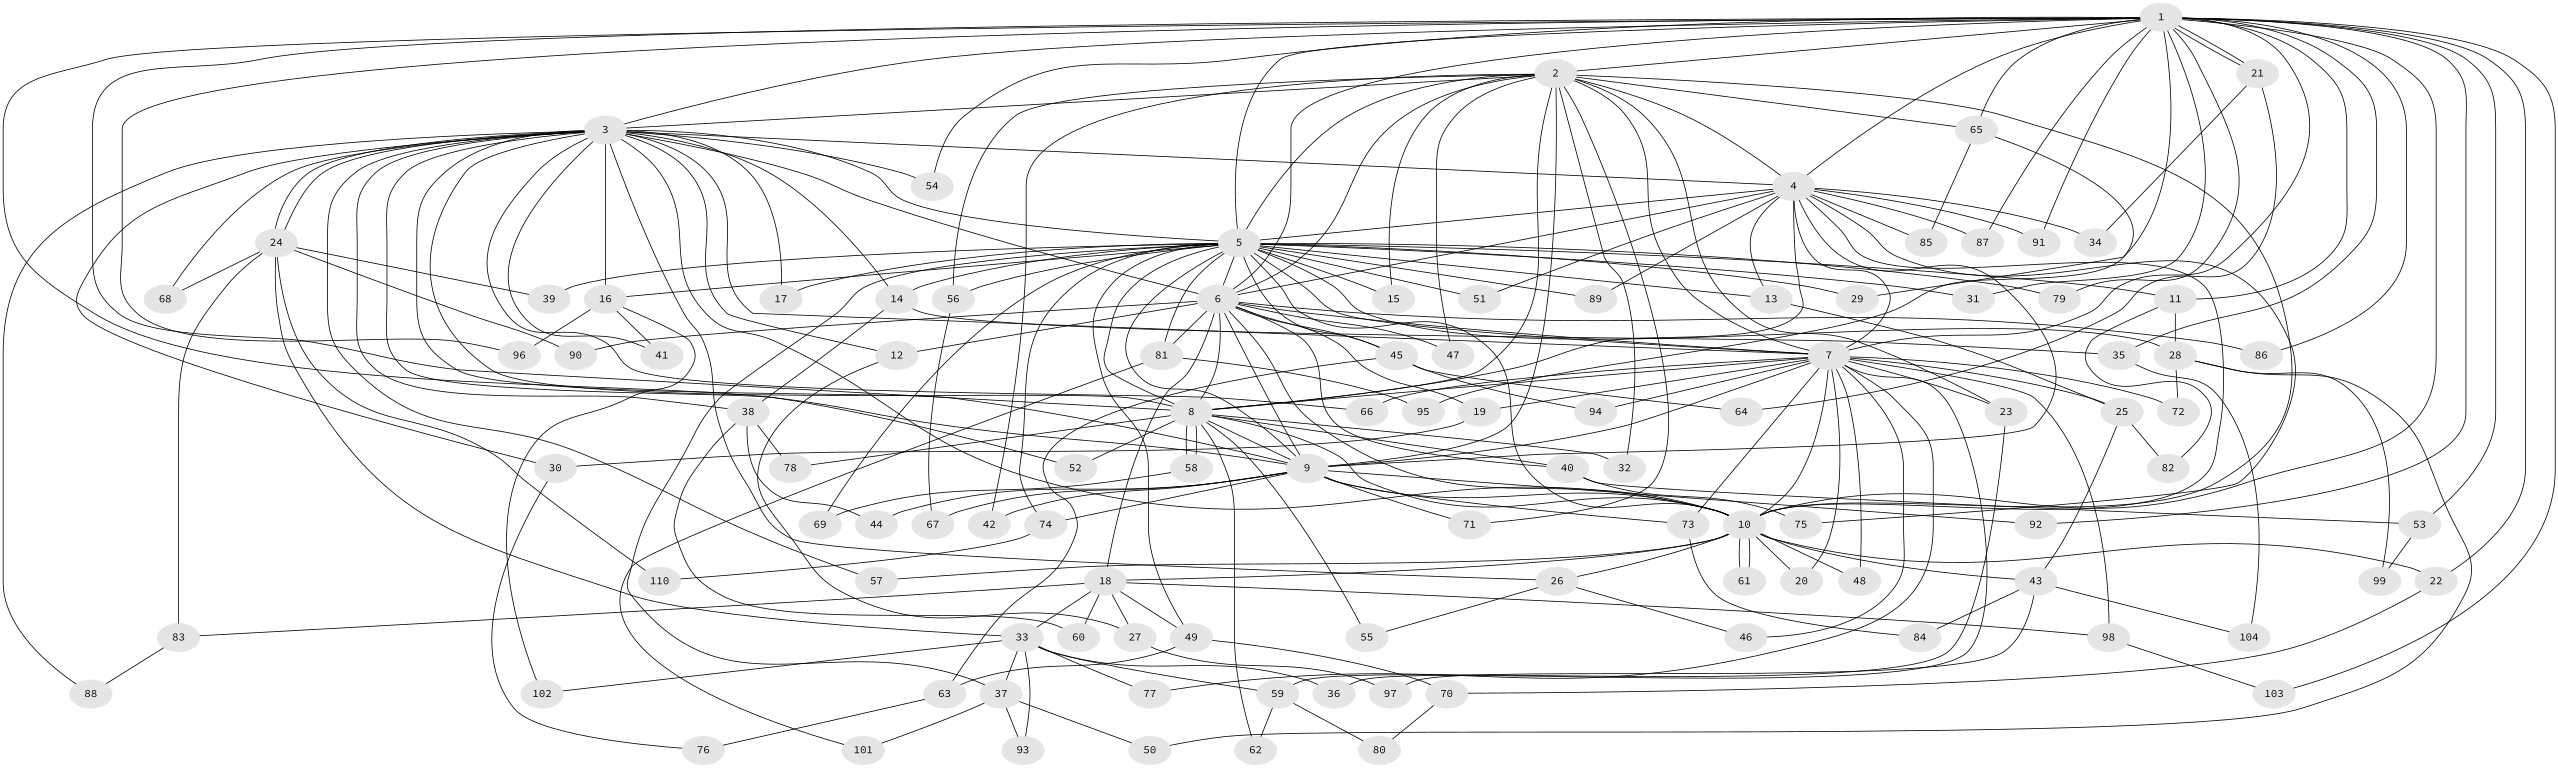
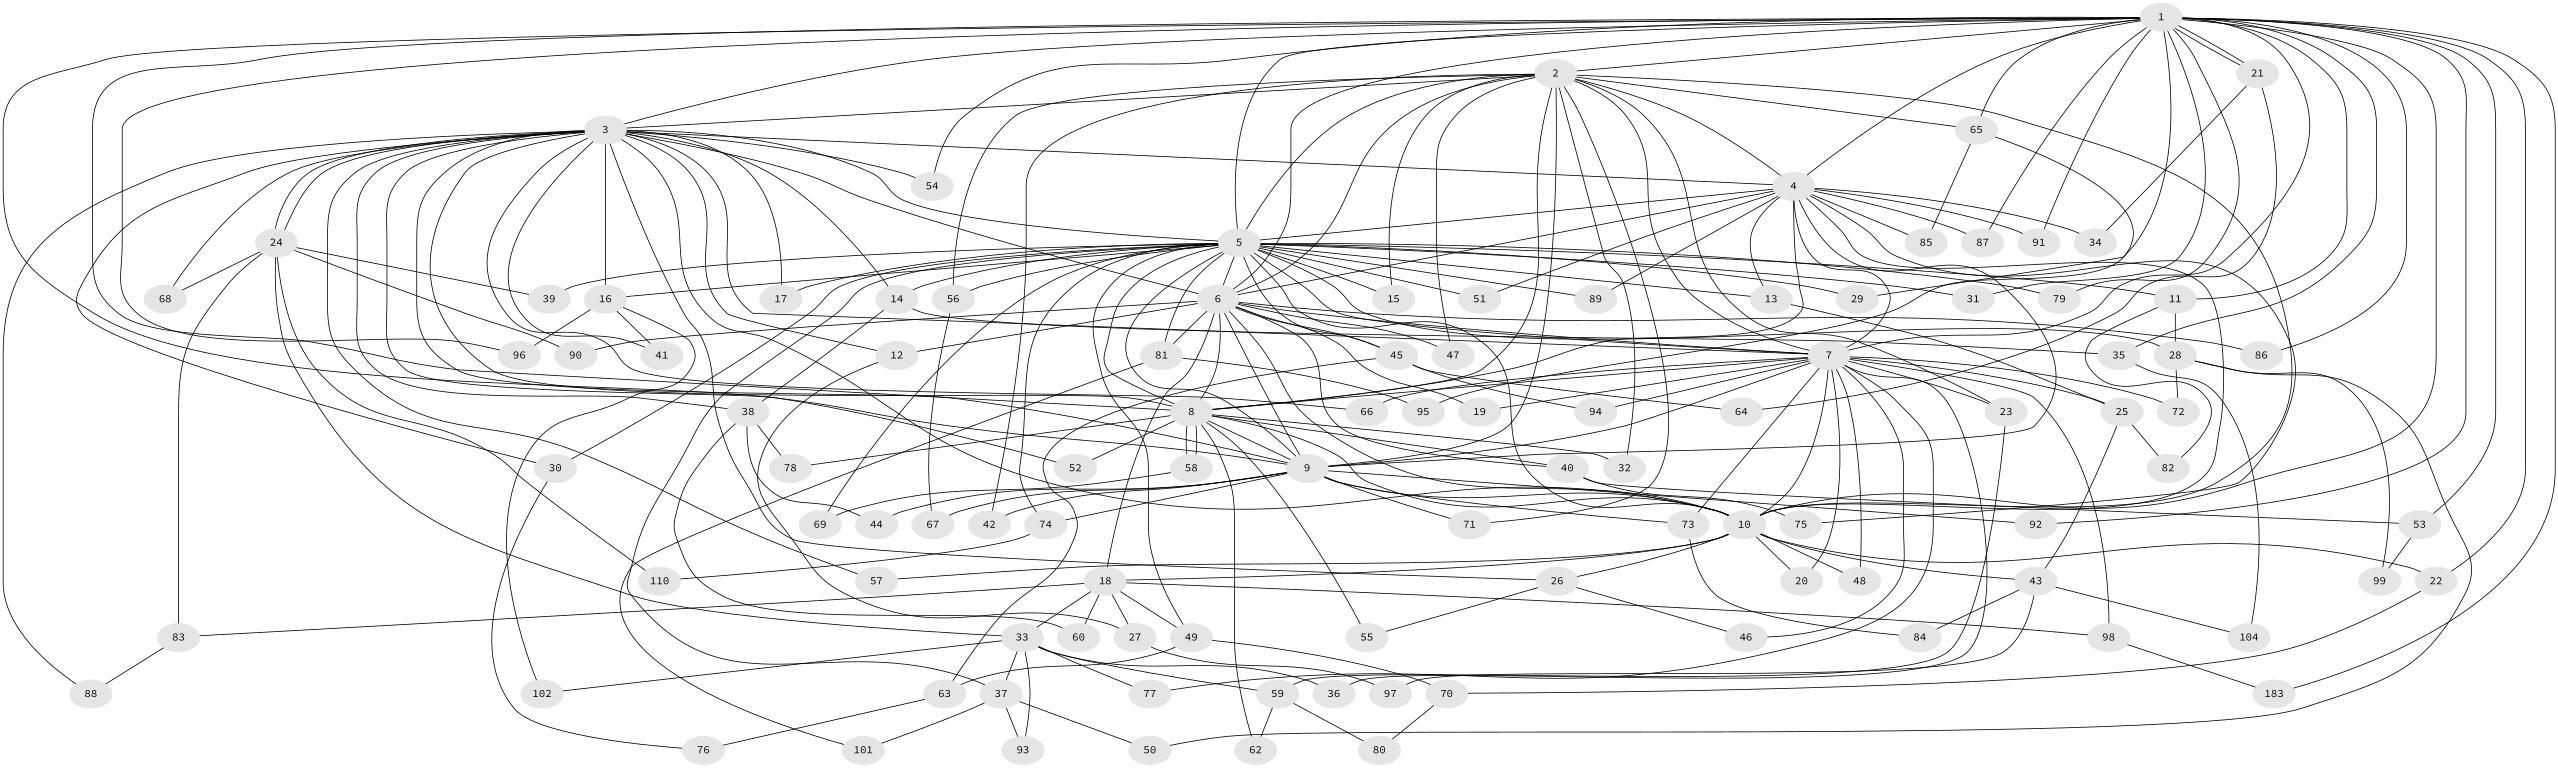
(1043, 451) -> (852, 282)
(1744, 581) -> none
(2274, 694) -> (2274, 694)
